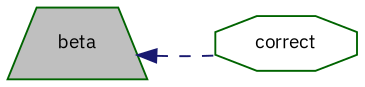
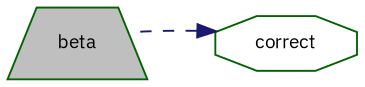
(187, 56) -> (163, 31)
